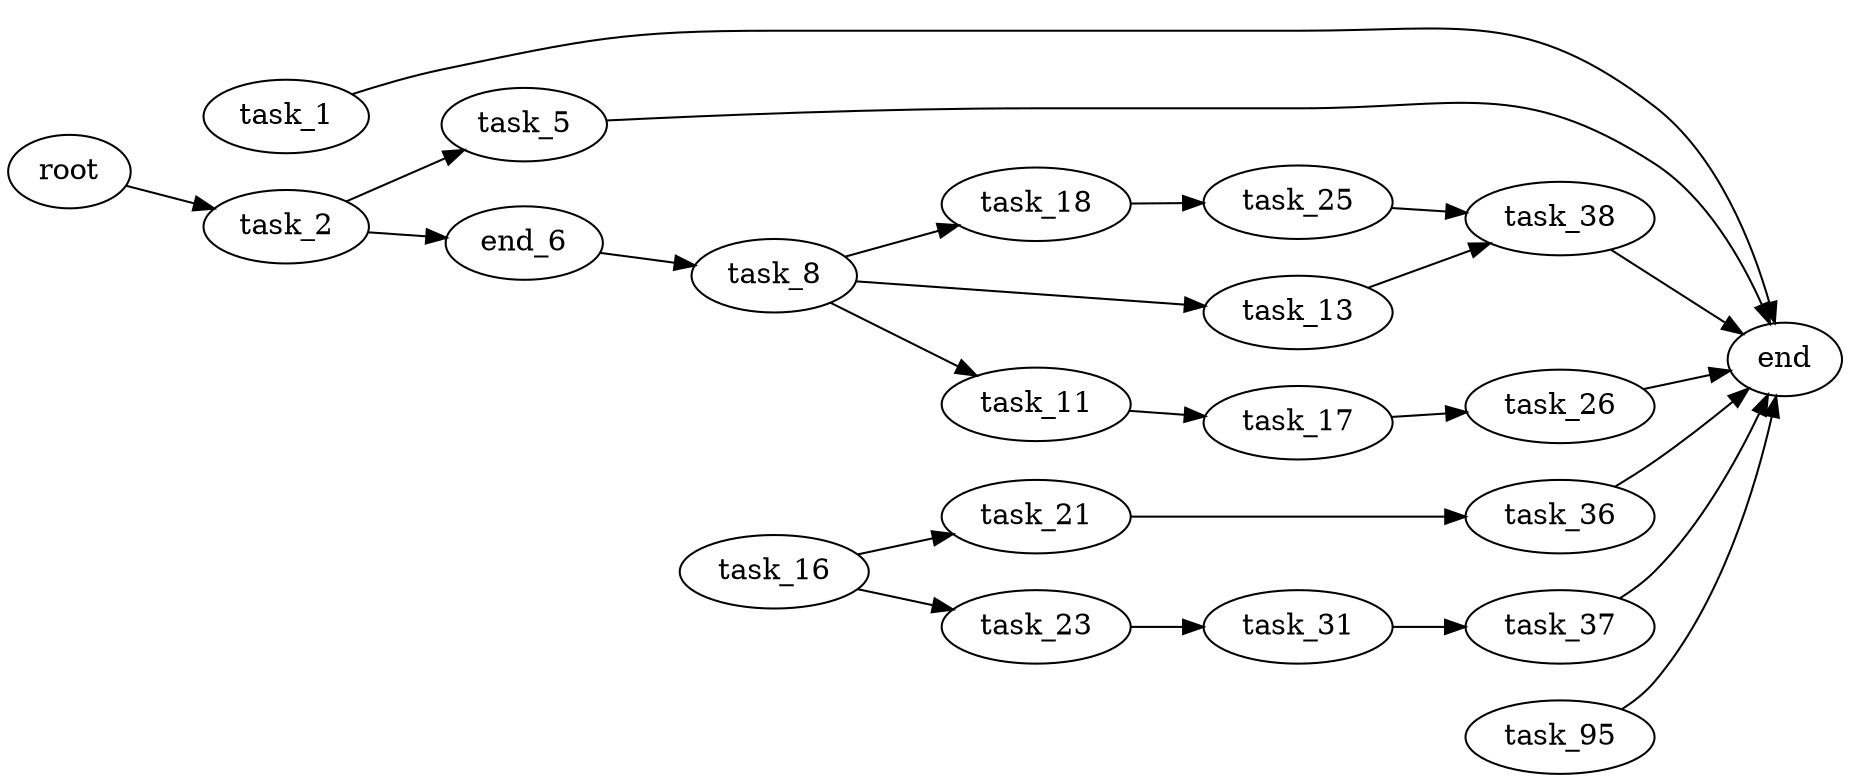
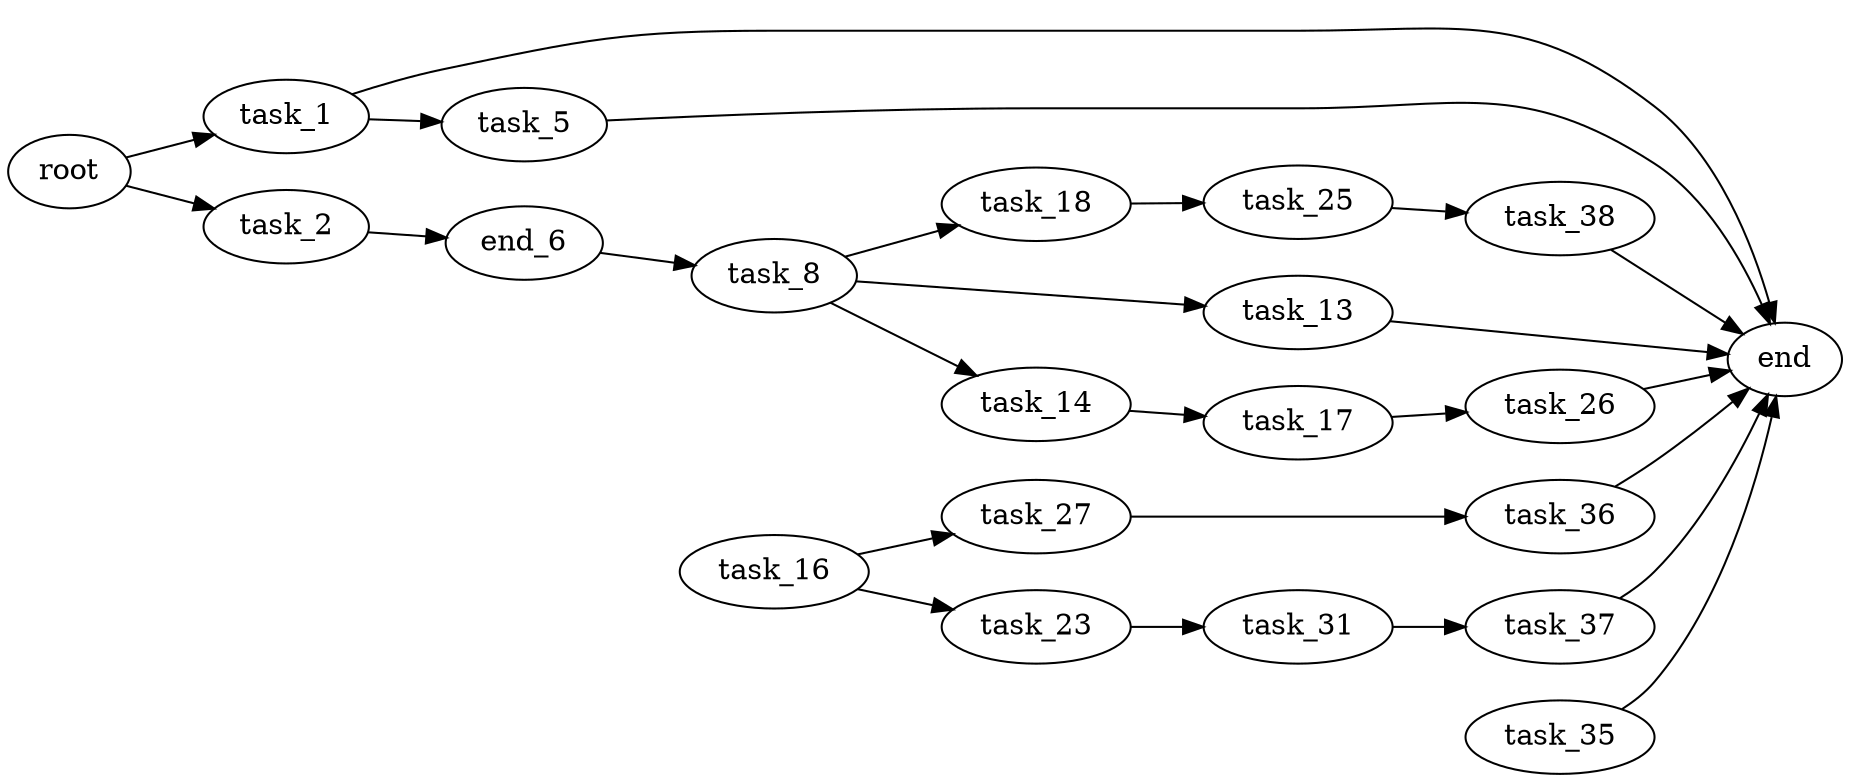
none -> (160, 149)
(395, 180) -> (395, 120)
(1419, 269) -> (1549, 337)
(1036, 404) -> (1036, 404)
(1036, 517) -> (1036, 517)
(1560, 737) -> (1560, 737)
